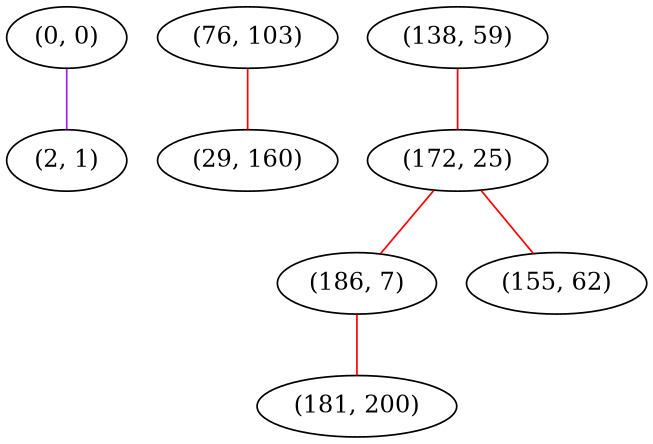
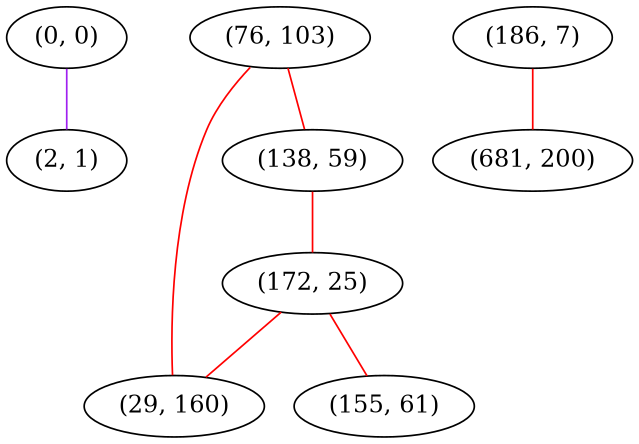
none -> (296, 99)
(407, 222) -> (244, 345)
(557, 283) -> (384, 406)
(357, 406) -> (533, 160)
